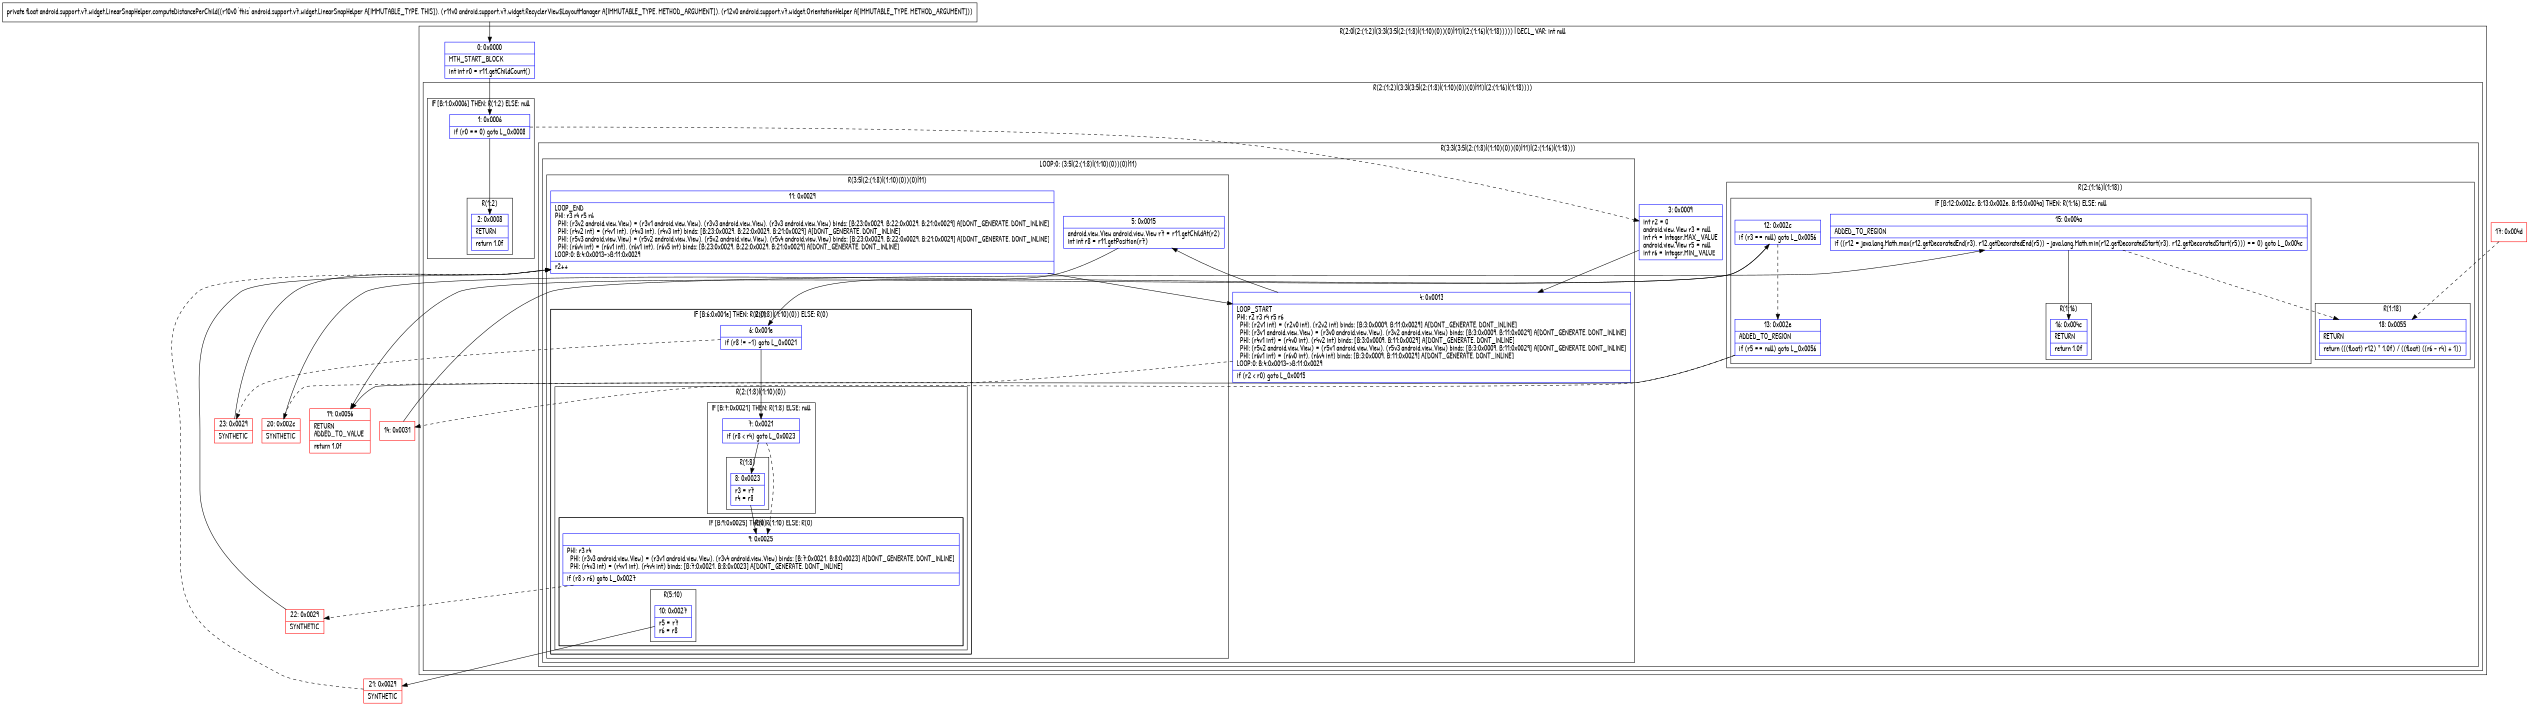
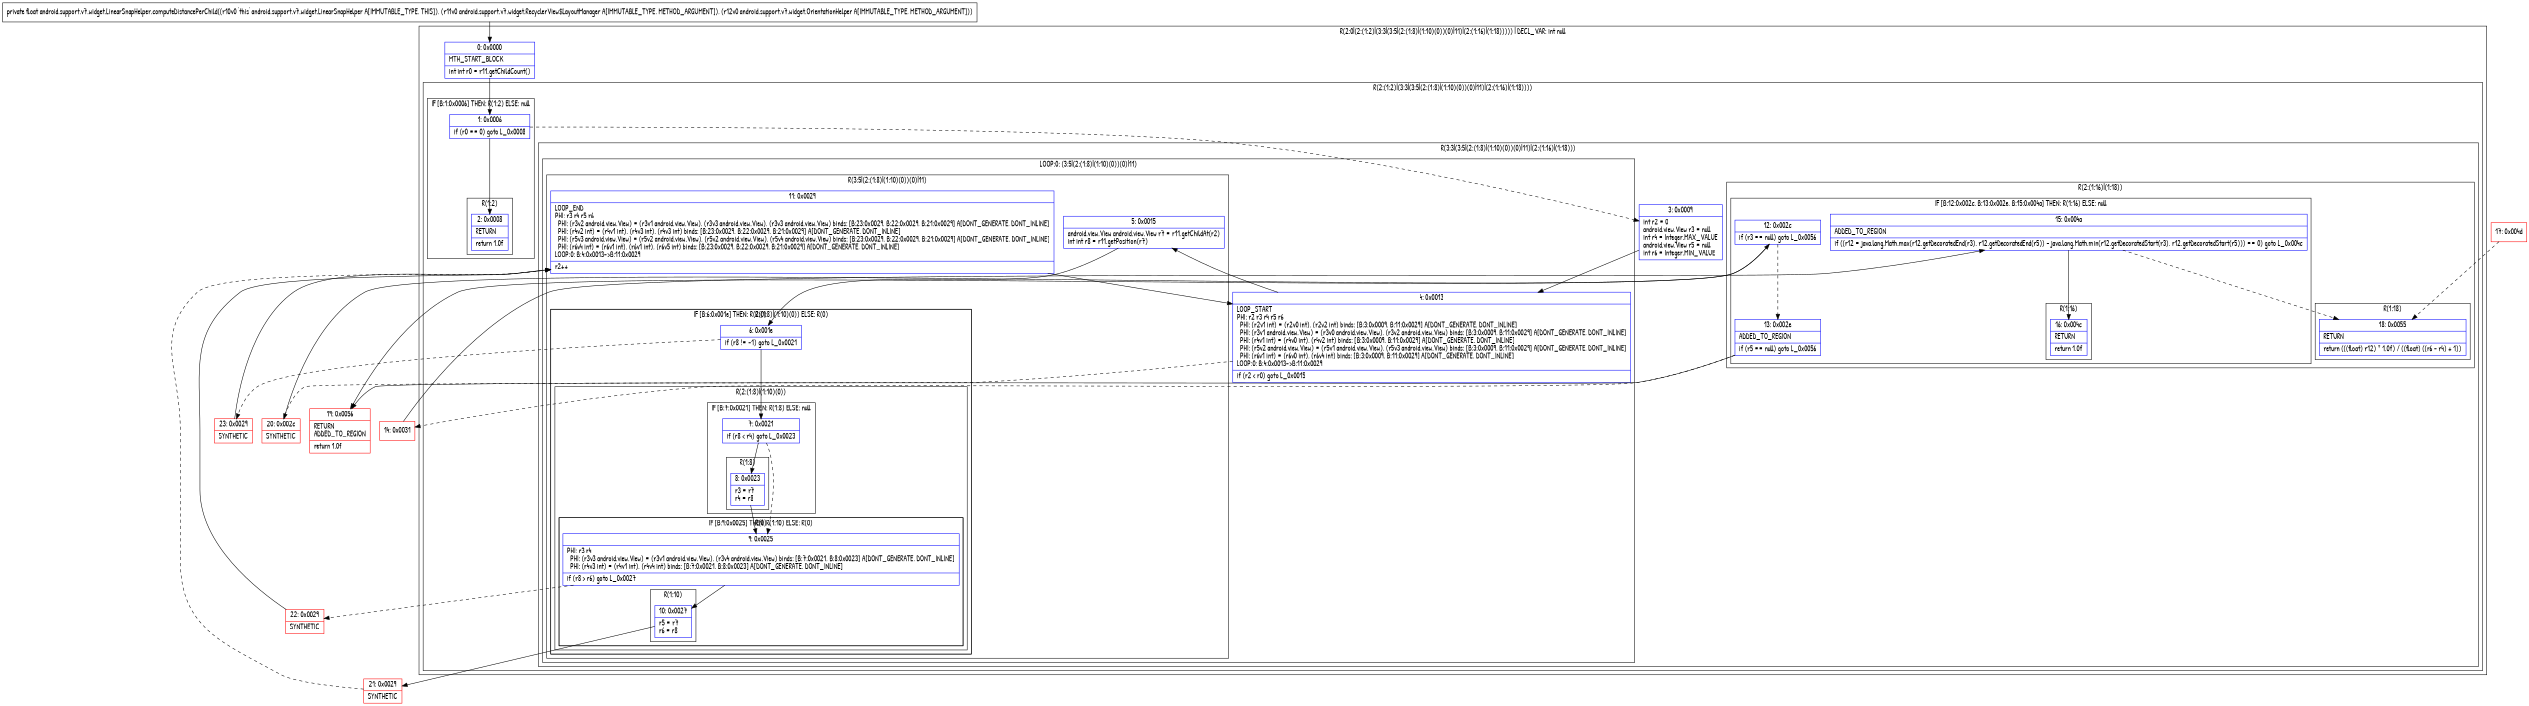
(339, 434) -> (340, 434)
(673, 595) -> (673, 595)
none -> (710, 595)
